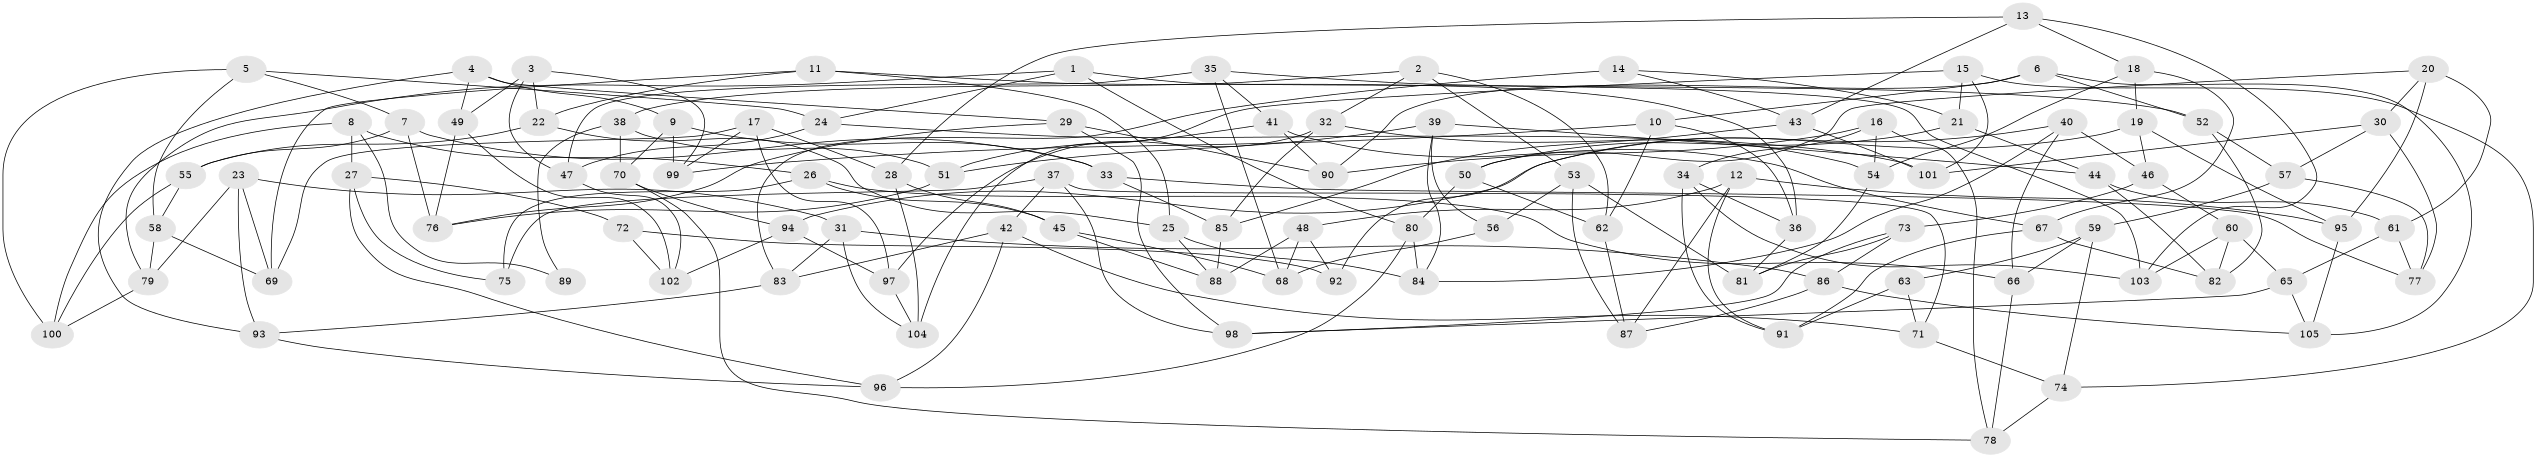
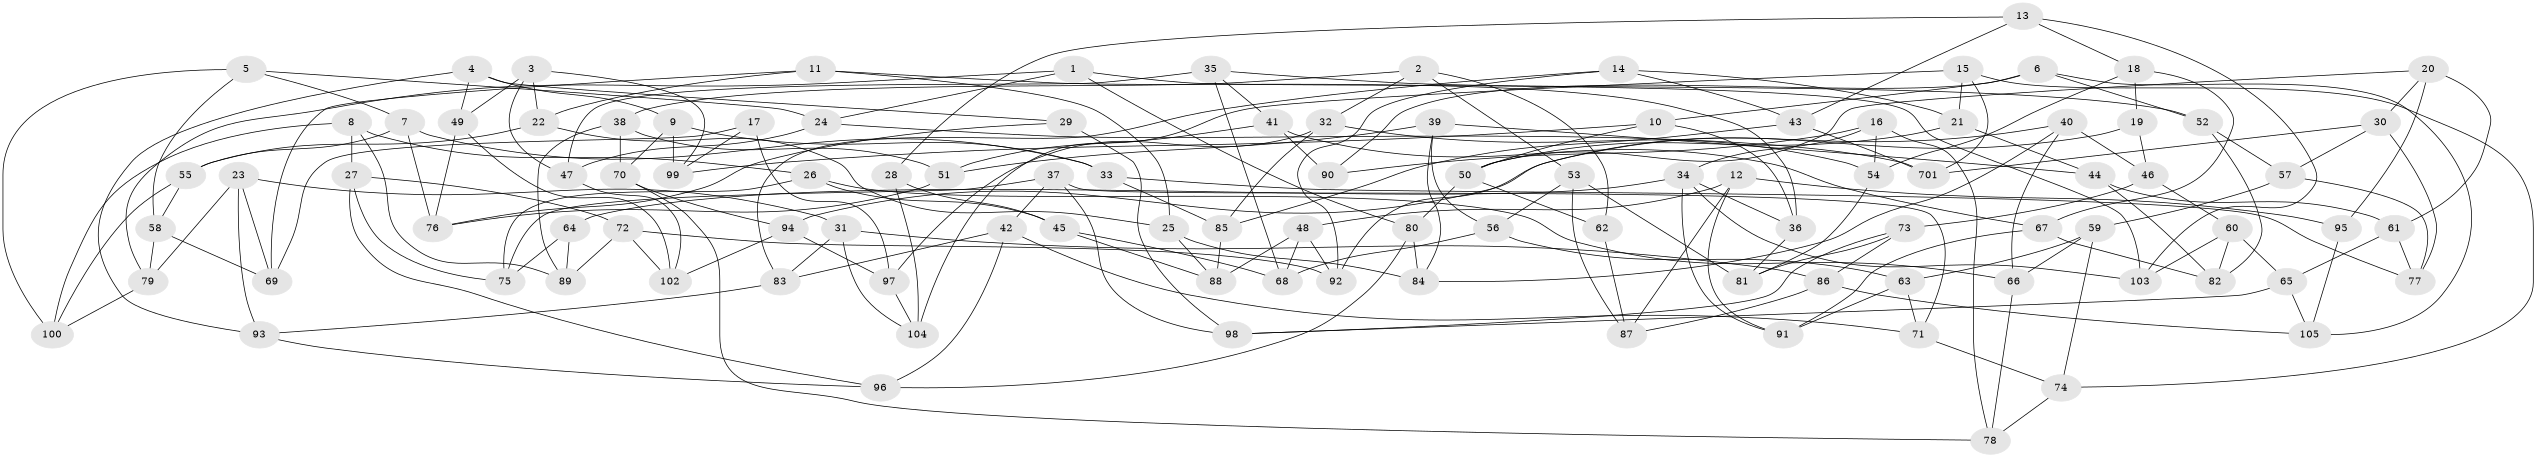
none -> (1381, 107)
(1214, 152) -> none
(839, 154) -> none
(1929, 176) -> (1929, 176)
(2234, 176) -> none
(1632, 177) -> (1558, 144)
none -> (570, 229)
none -> (594, 255)
none -> (1621, 258)
